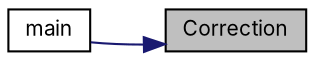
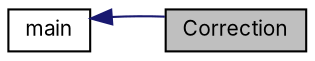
(117, 44) -> (138, 16)
